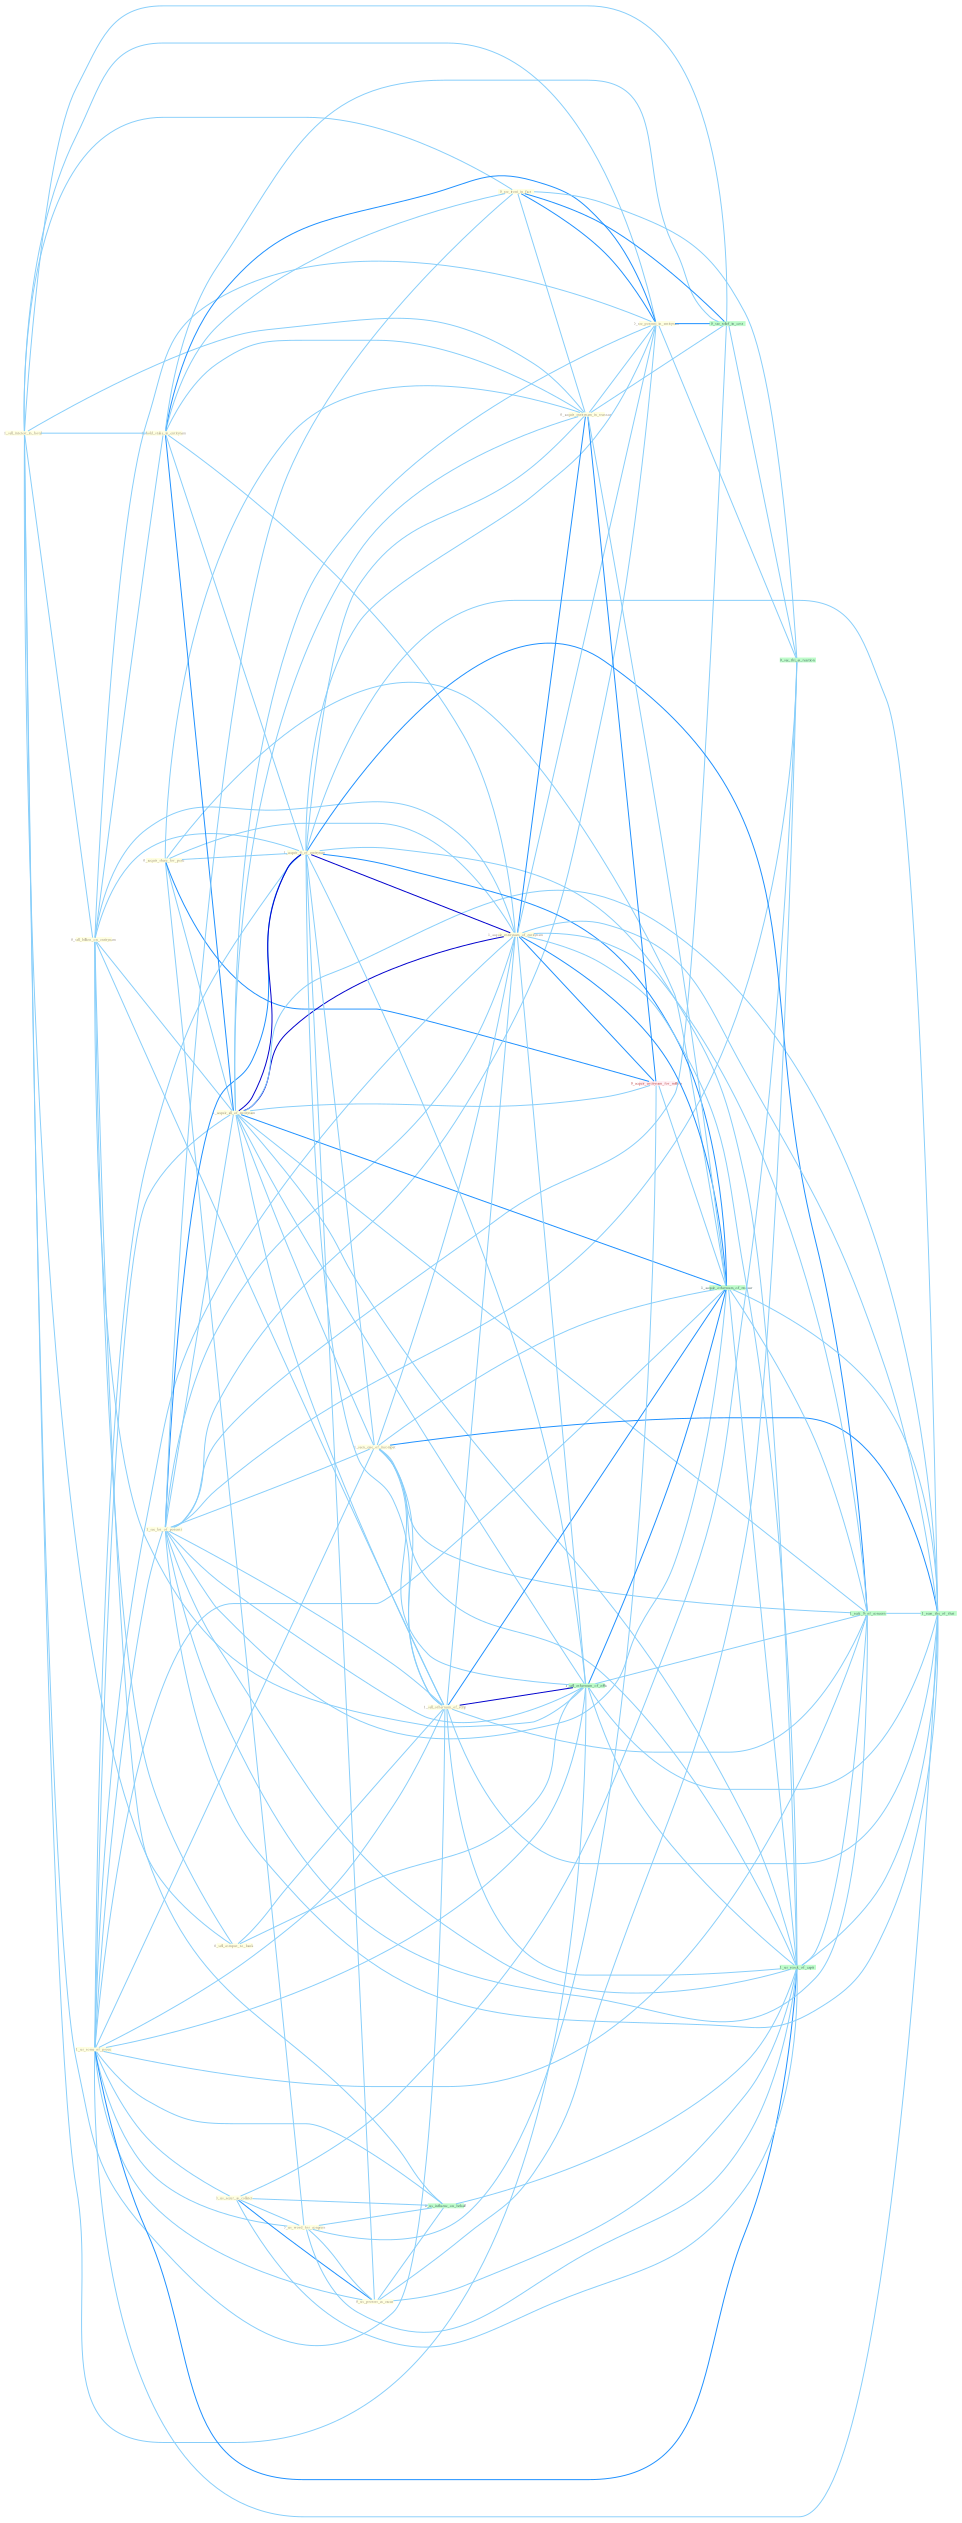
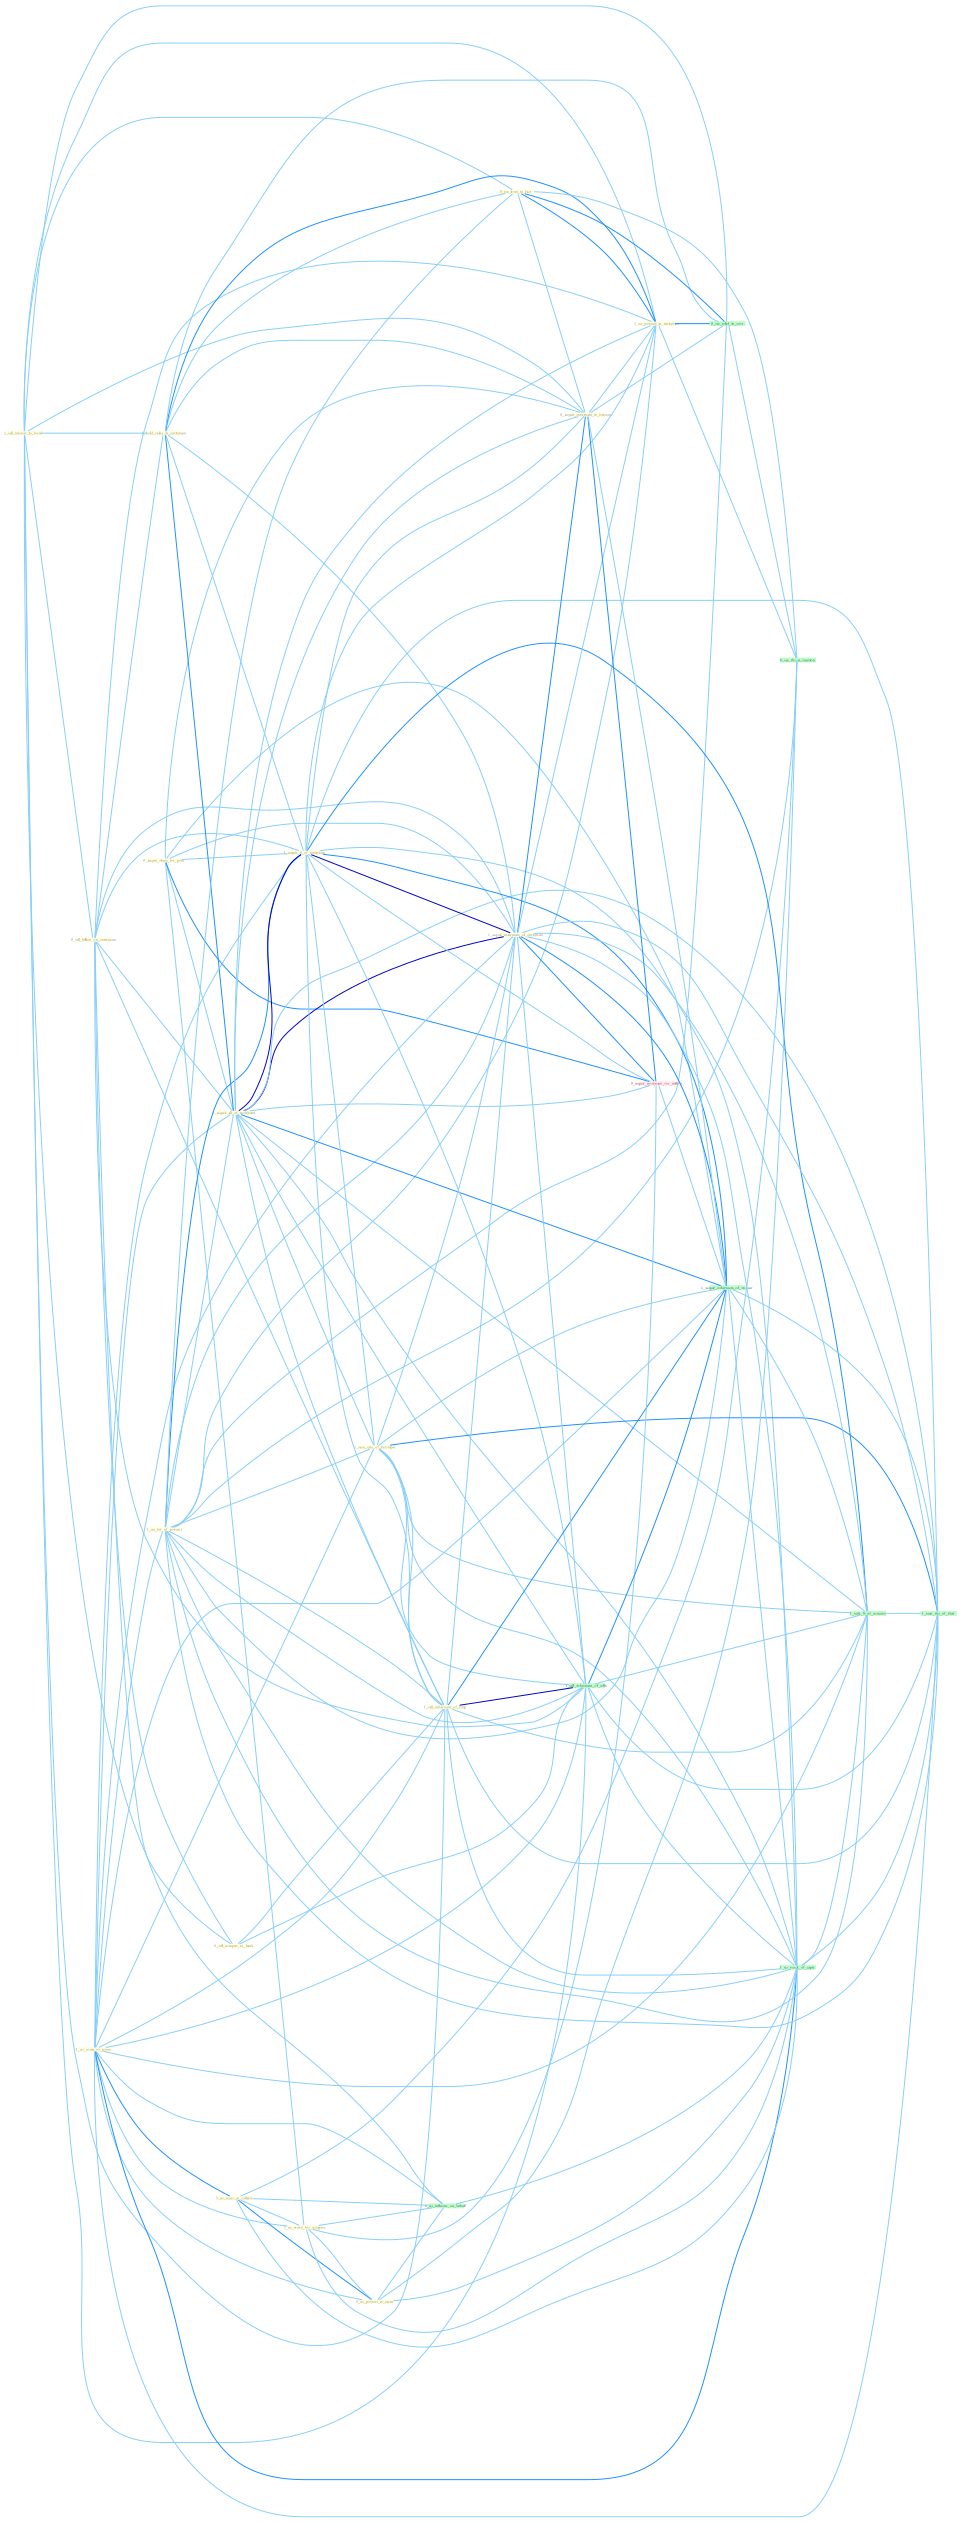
(340, 1577) -> (469, 965)
(147, 2138) -> (147, 2138)
